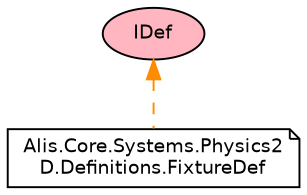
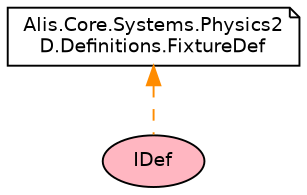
(154, 104) -> (154, 110)
